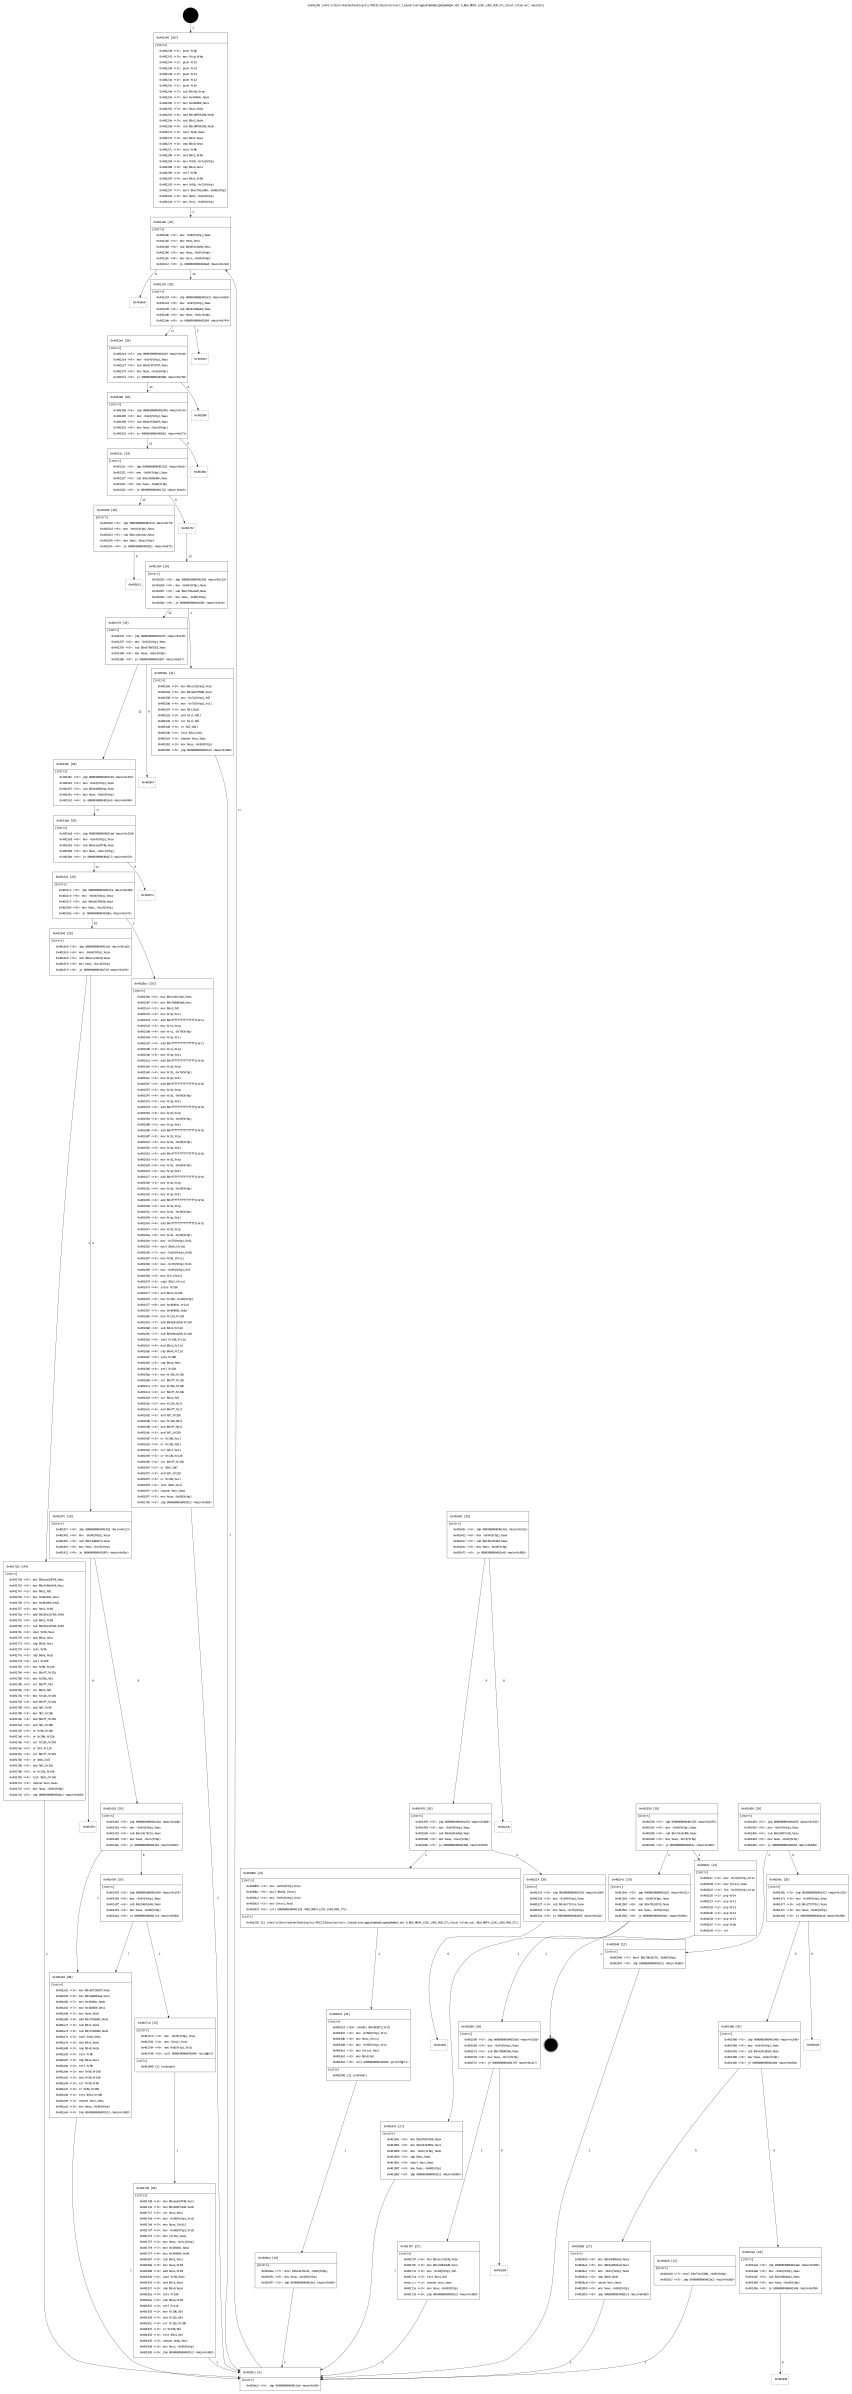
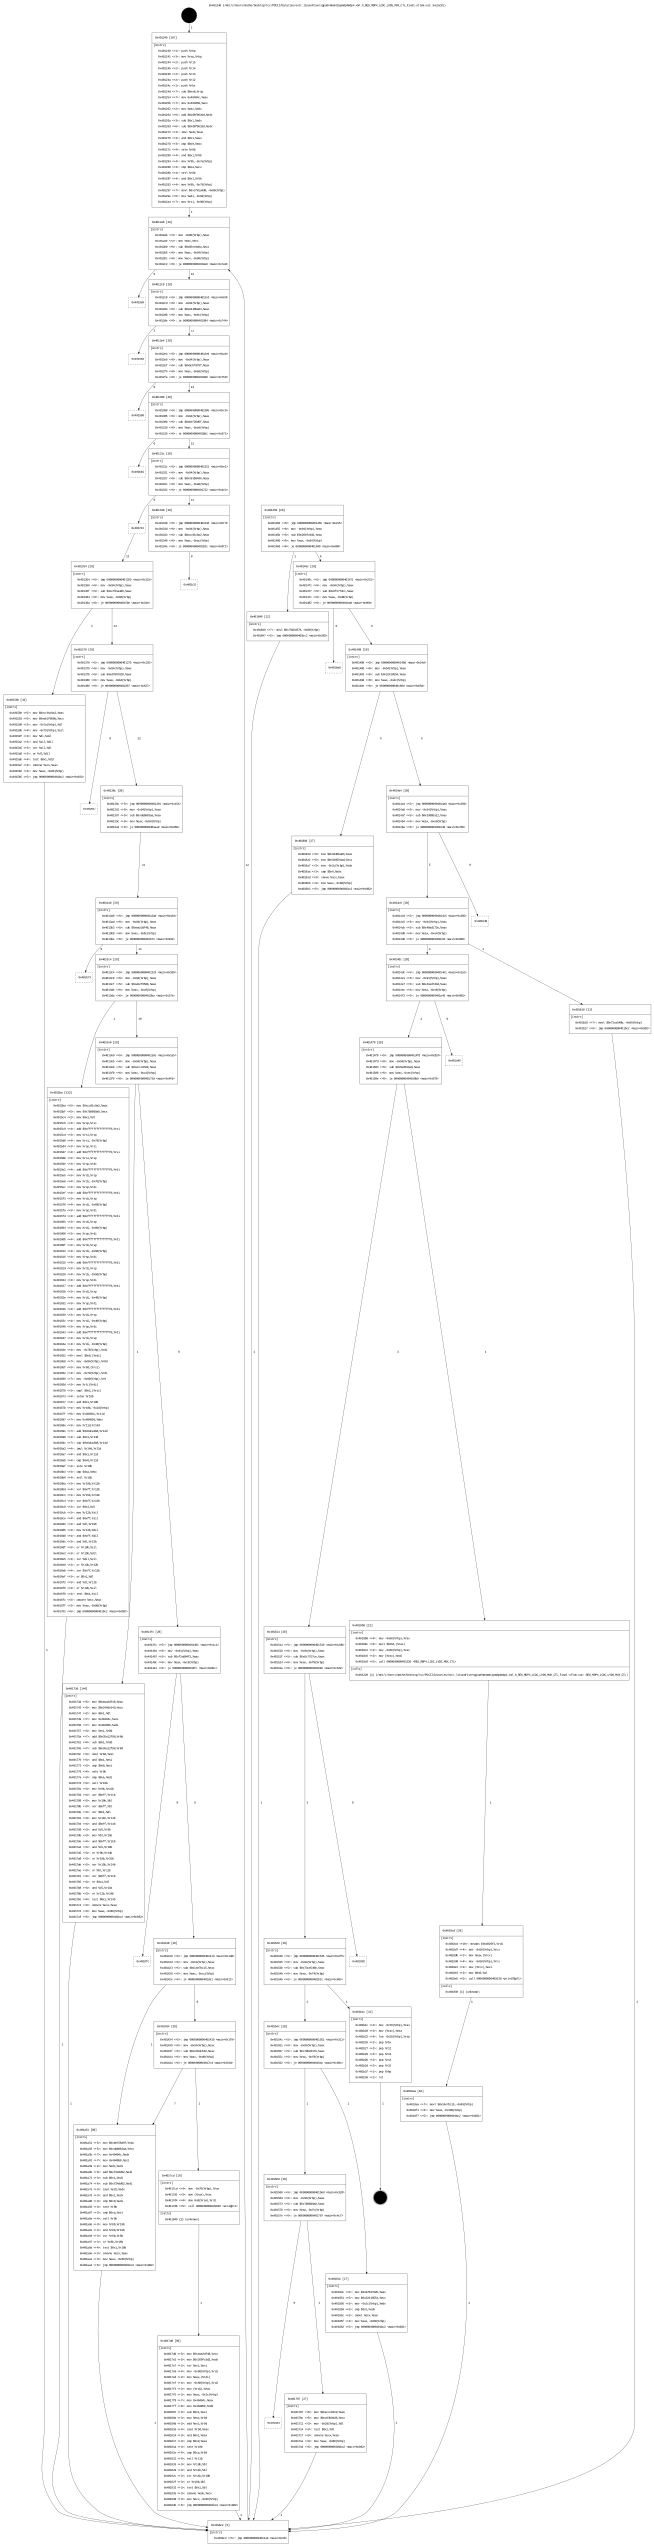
none -> (427, 921)
none -> (305, 1805)
